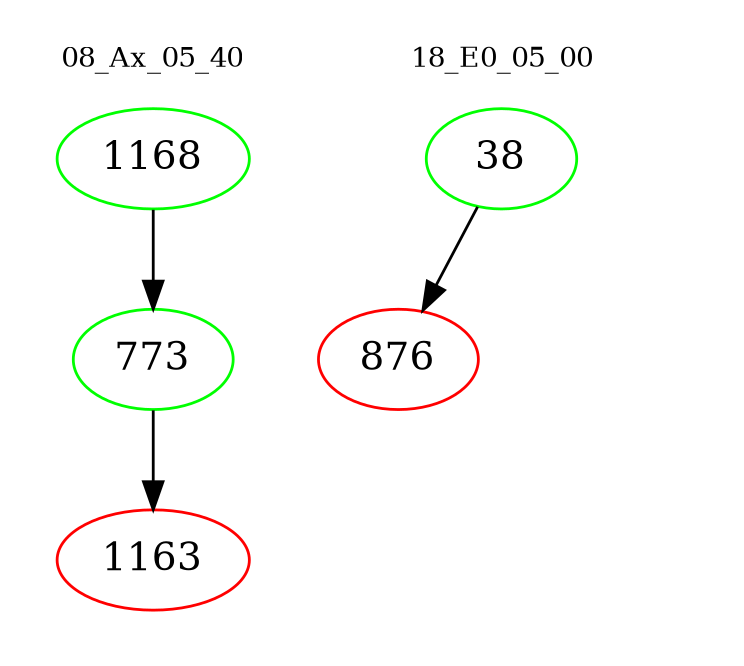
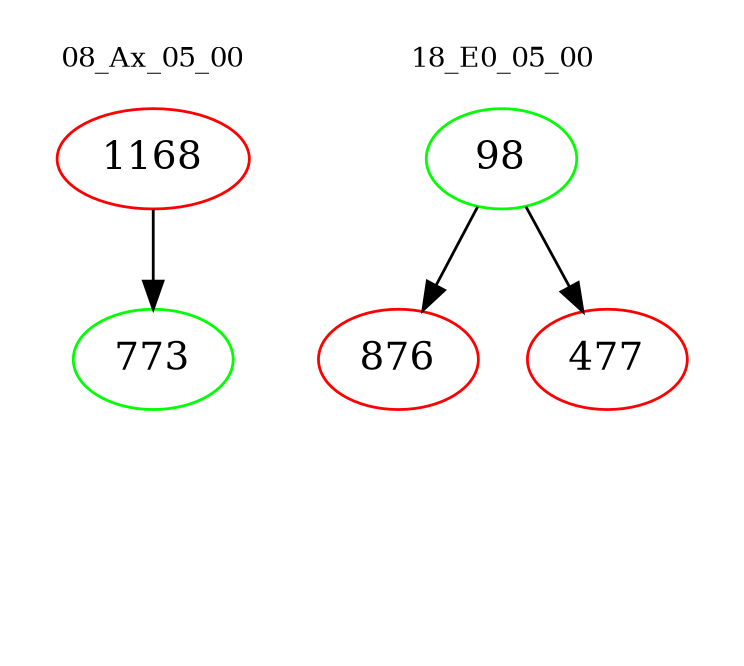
(153, 60) -> (153, 60)
(153, 159) -> (153, 159)
(502, 159) -> (502, 159)
none -> (607, 359)
(153, 560) -> none
